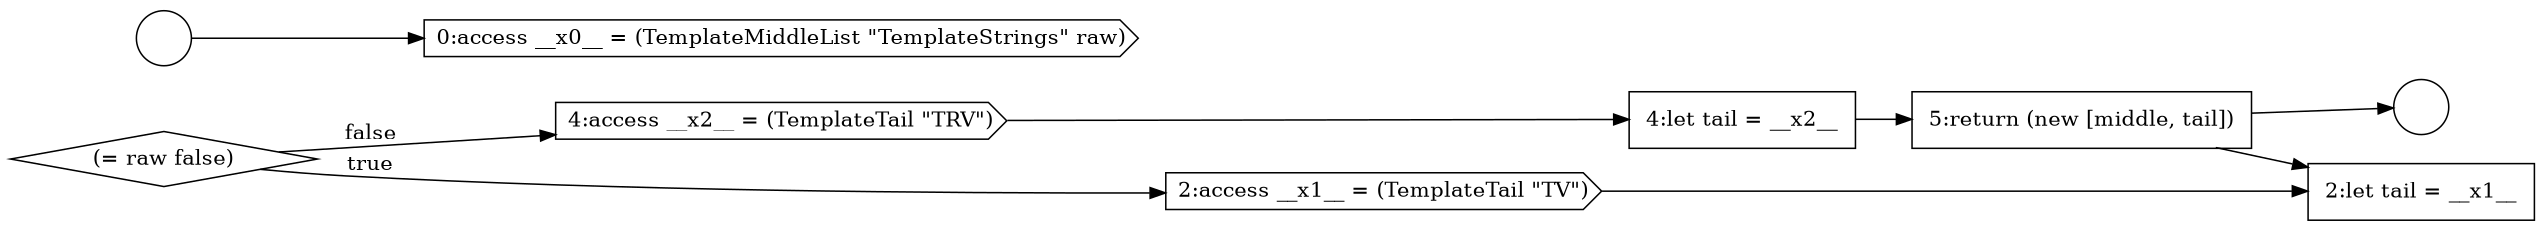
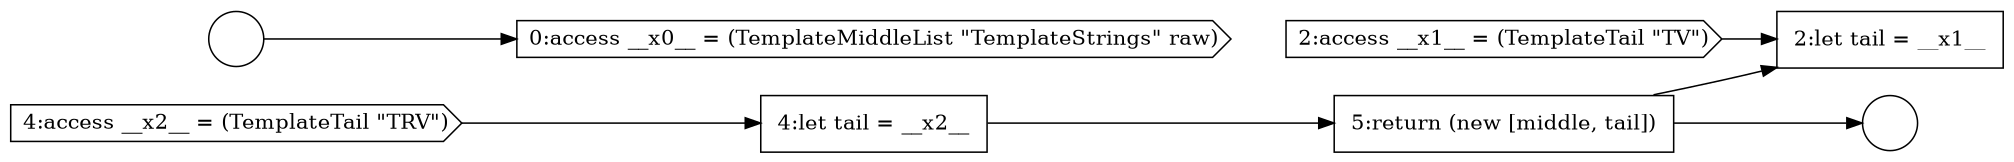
(164, 159) -> none
